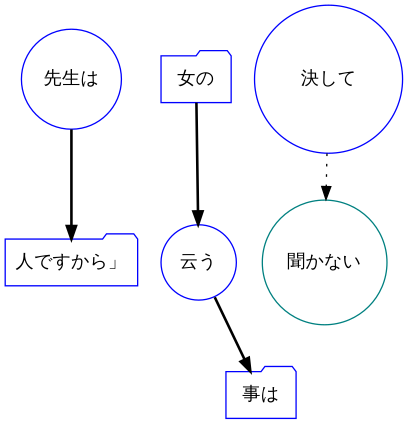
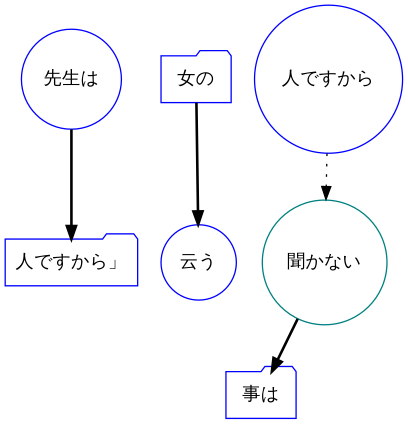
(329, 79) -> (329, 79)
(230, 328) -> (288, 339)
